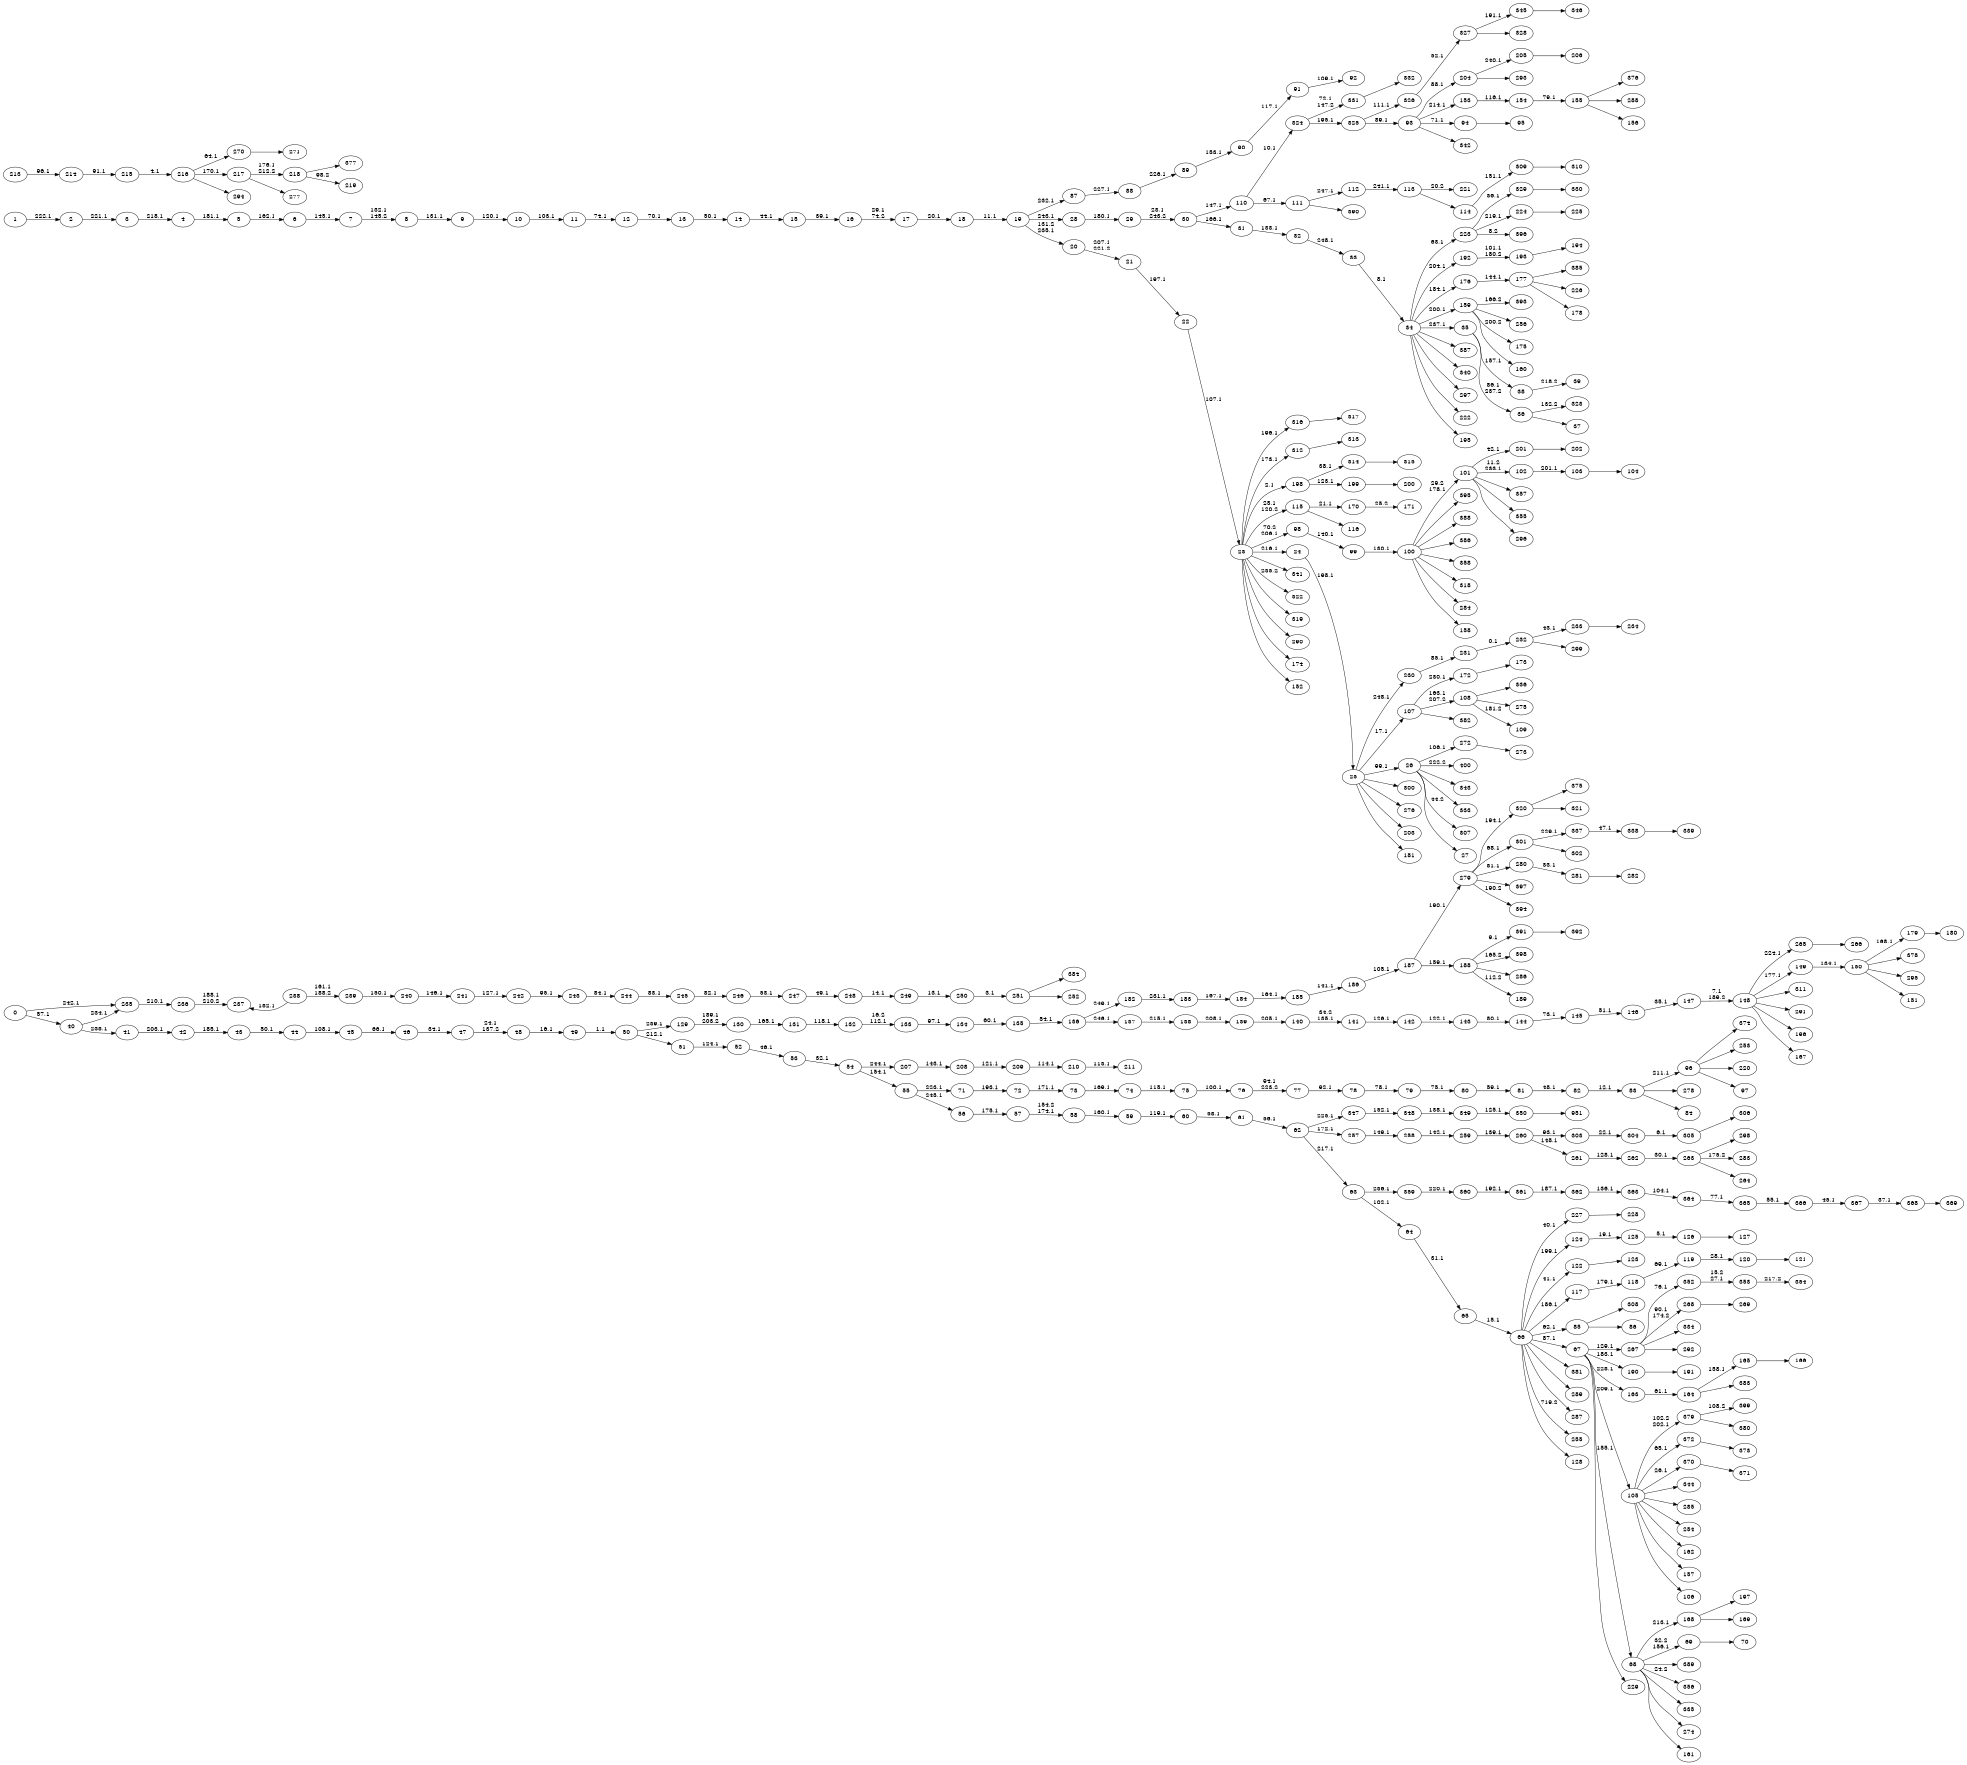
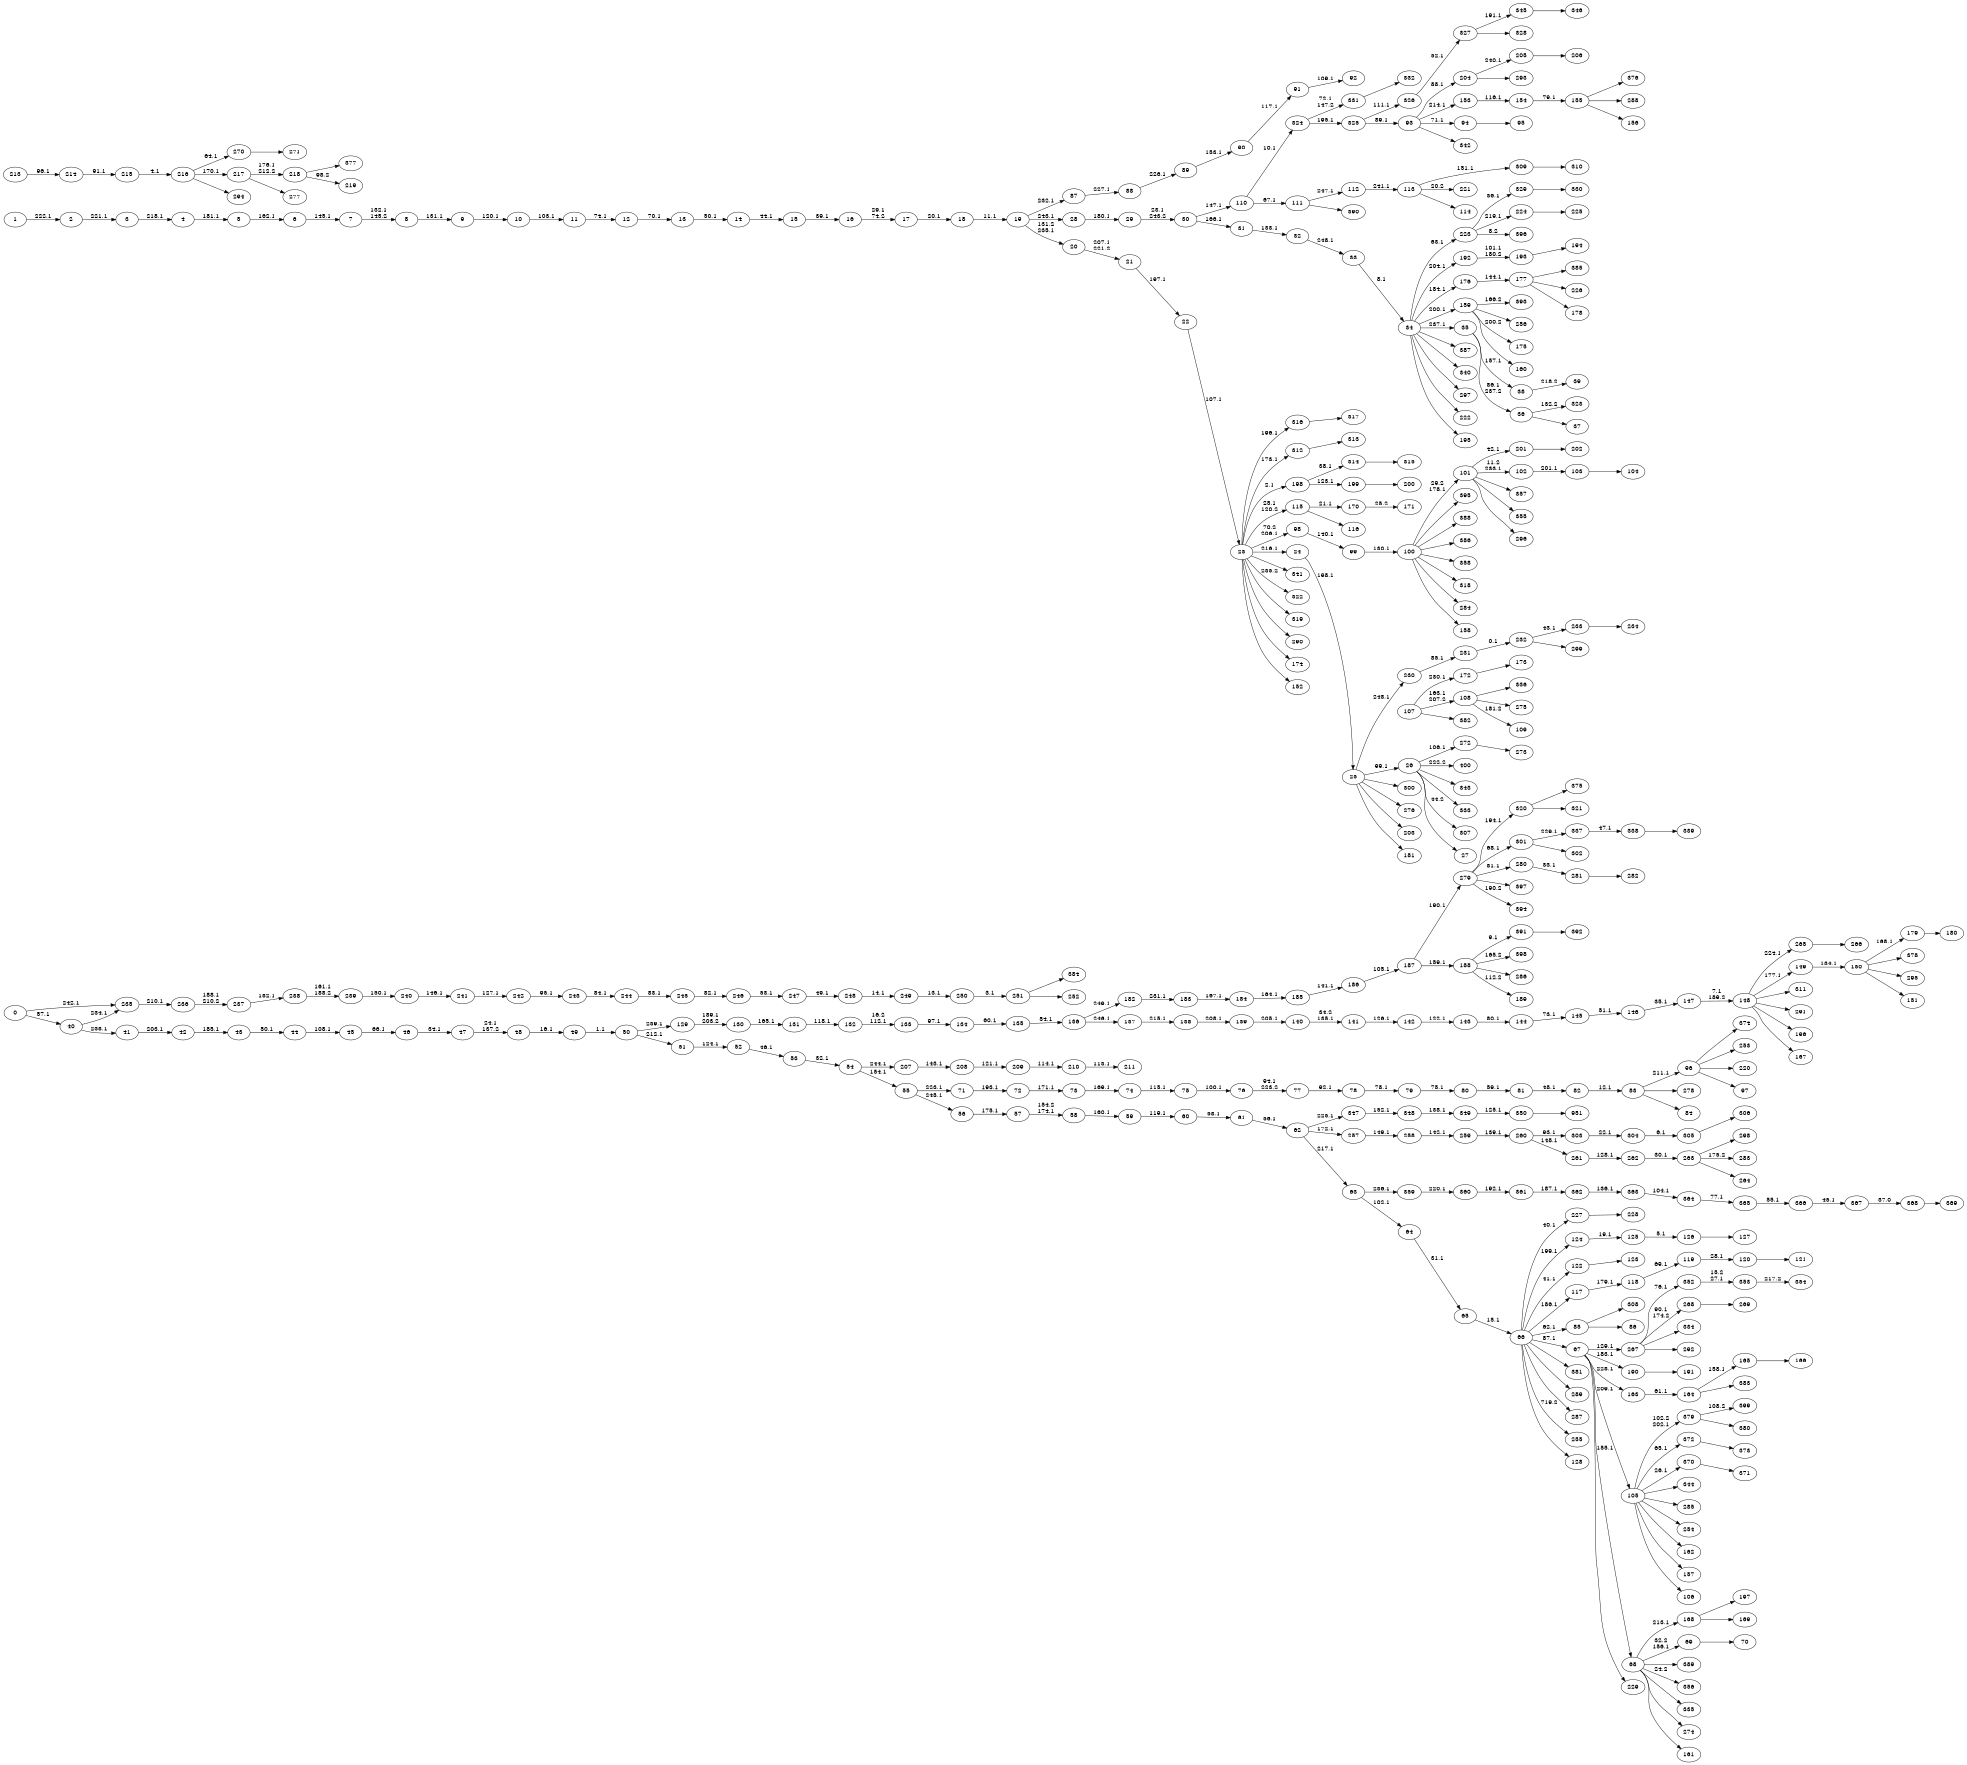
(1489, 188) -> (1462, 174)
(1380, 746) -> none
(272, 1010) -> (265, 1001)
(1885, 1200) -> (1885, 1200)
